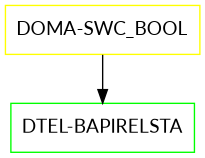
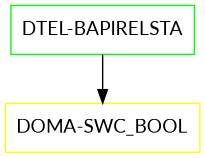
(103, 72) -> (103, 72)
